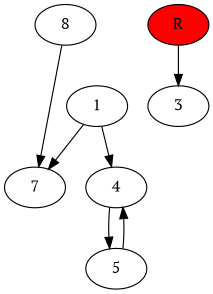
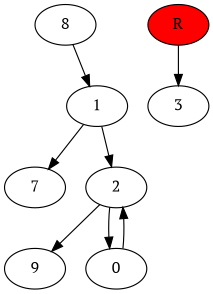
(51, 100) -> (79, 60)
(116, 187) -> (116, 187)
none -> (35, 269)
(116, 269) -> (116, 269)
